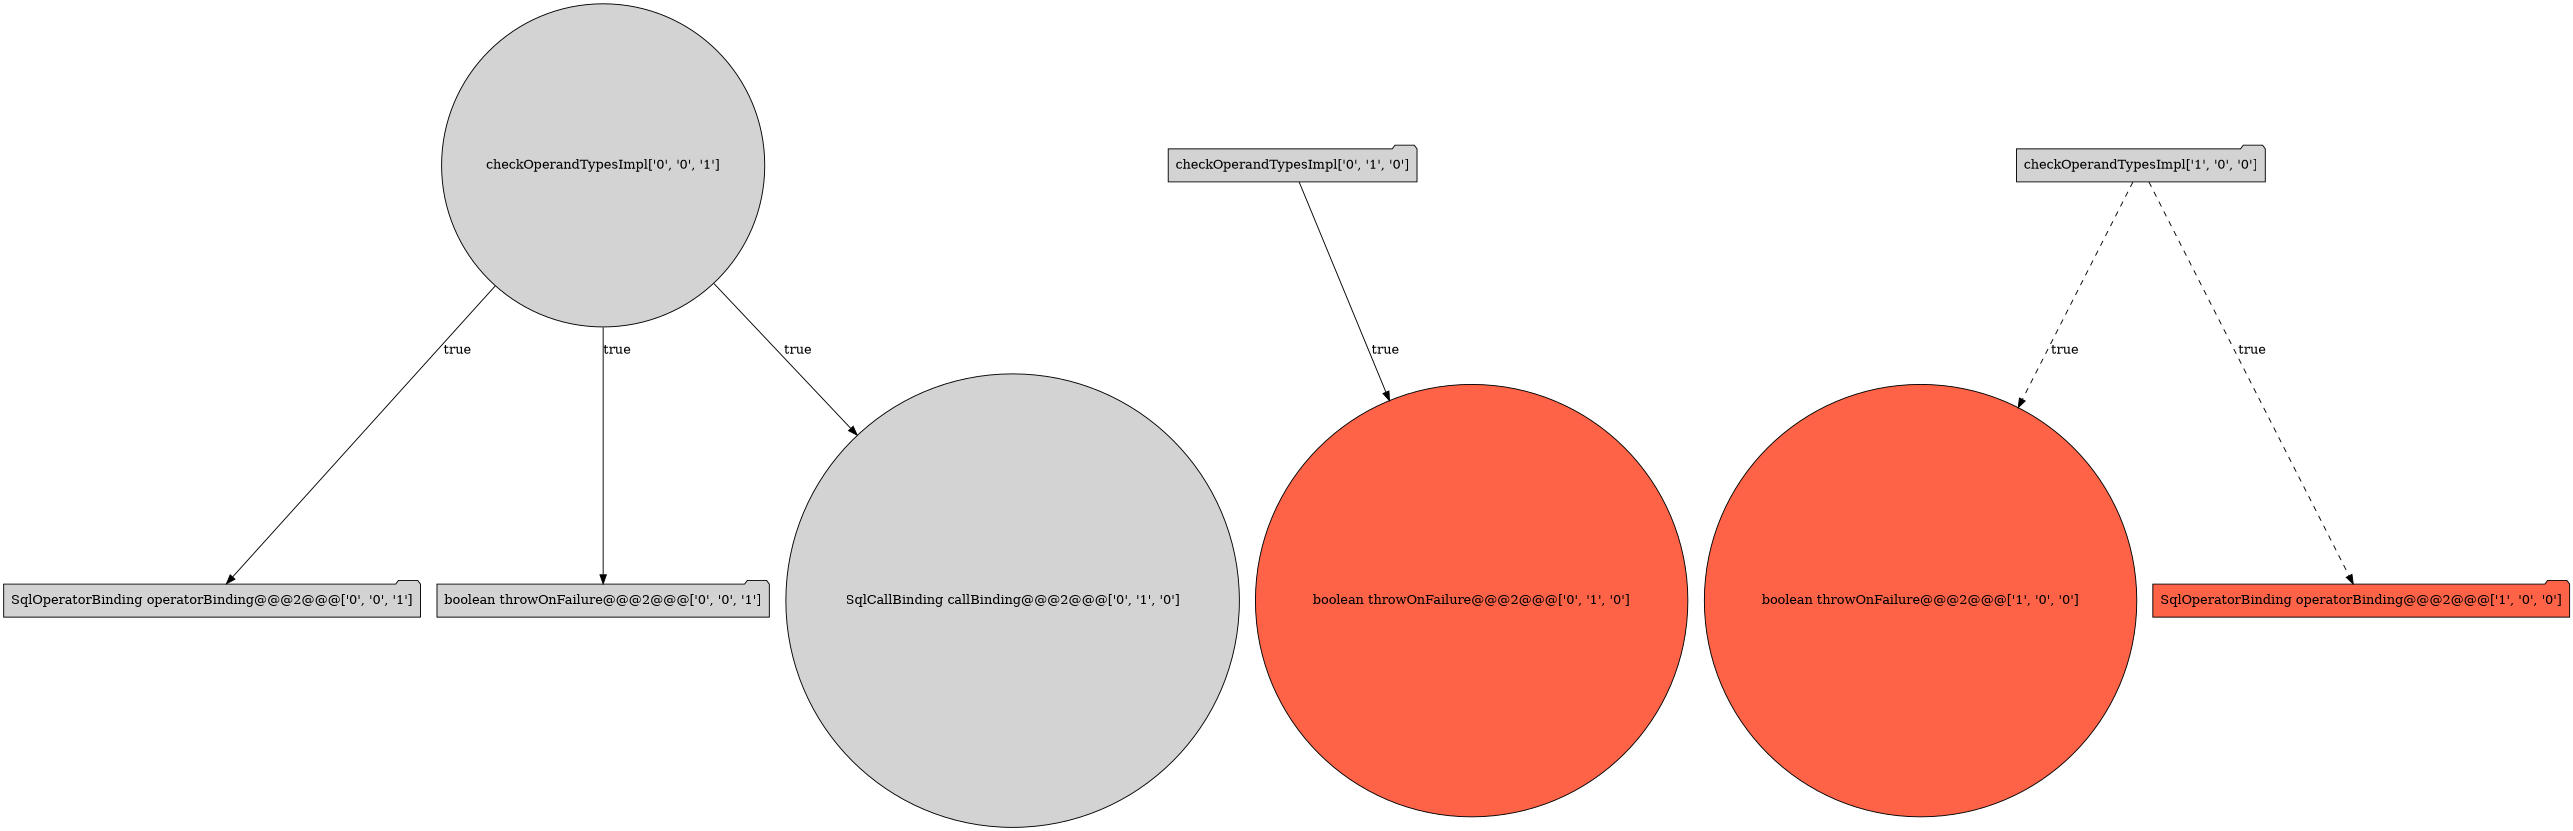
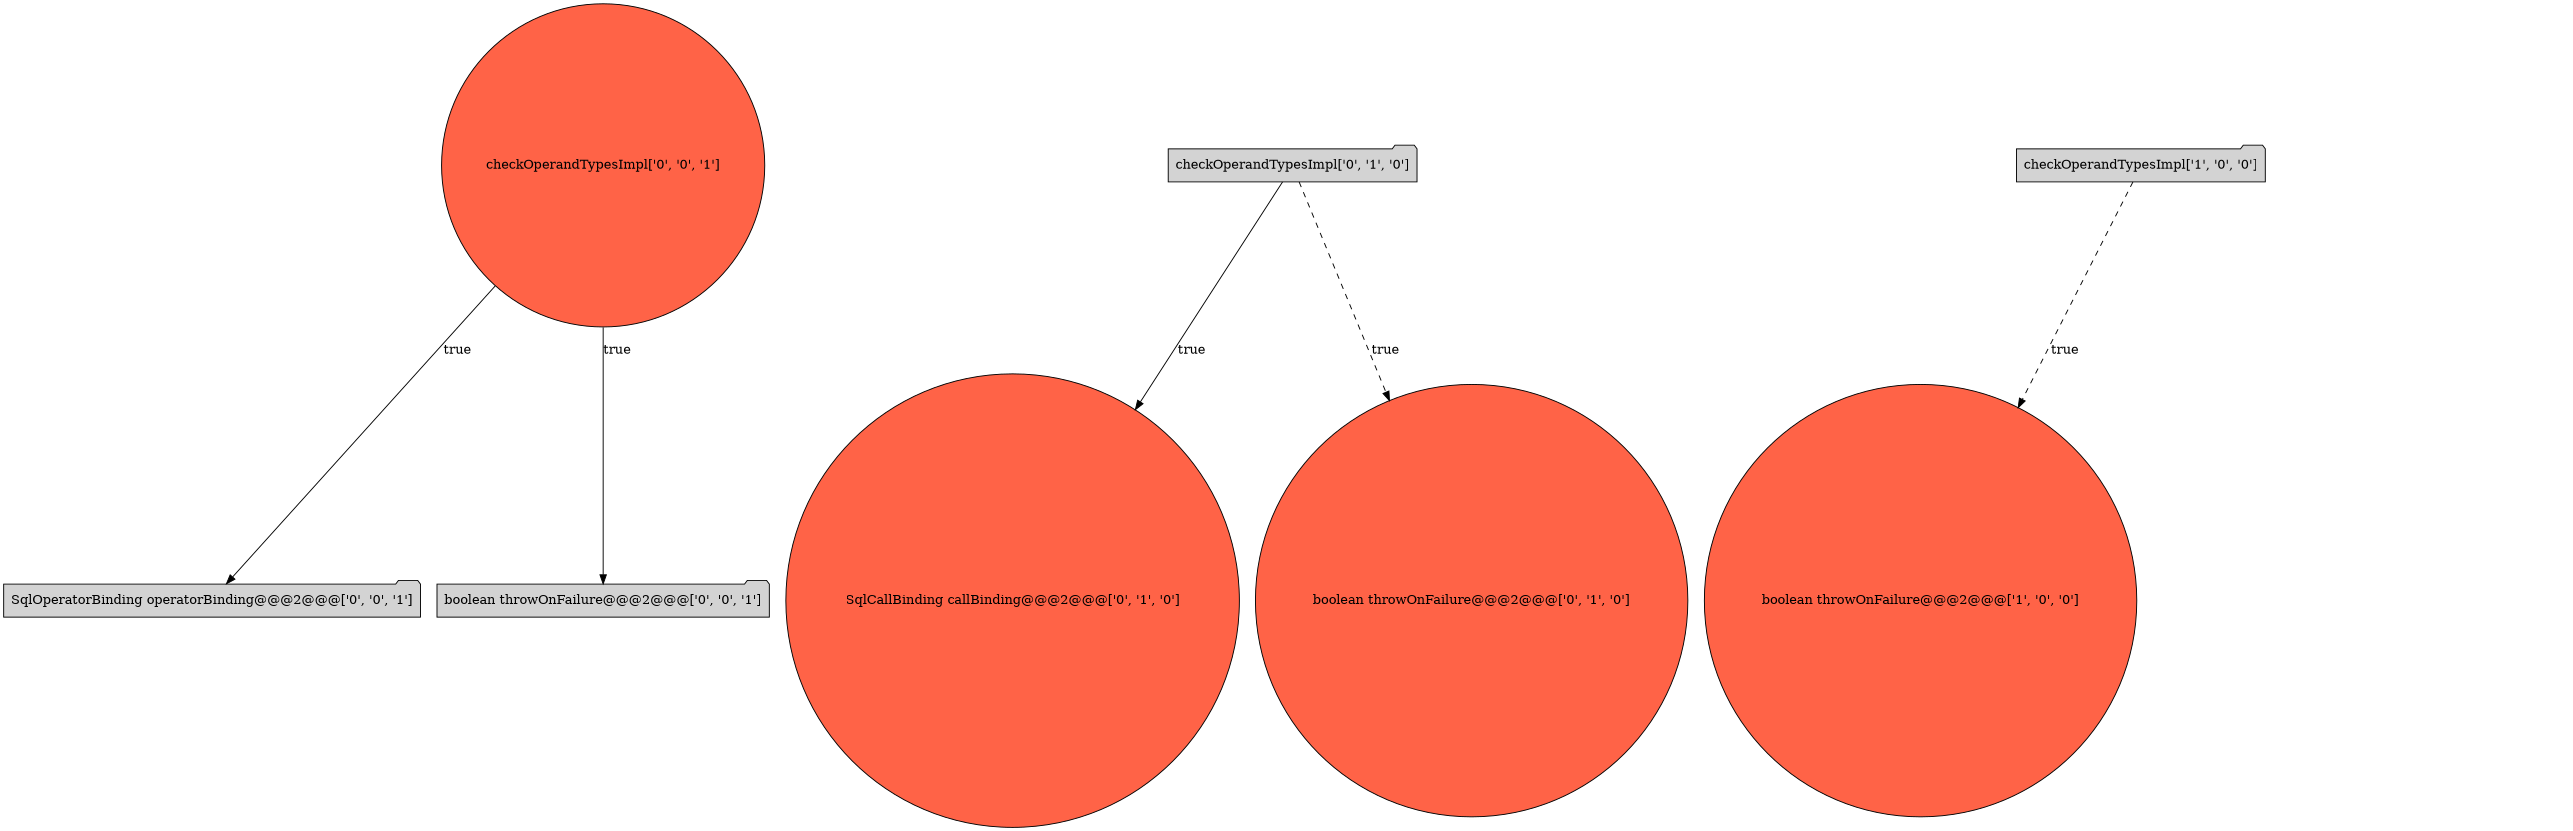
(603, 165) -> (603, 165)
(1342, 287) -> (1342, 287)
(782, 356) -> (1211, 292)
(1013, 601) -> (1013, 601)
(2361, 601) -> none
